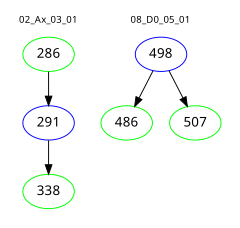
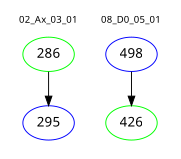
(49, 123) -> (49, 123)
(127, 123) -> (131, 123)
(195, 123) -> none
(49, 192) -> none
